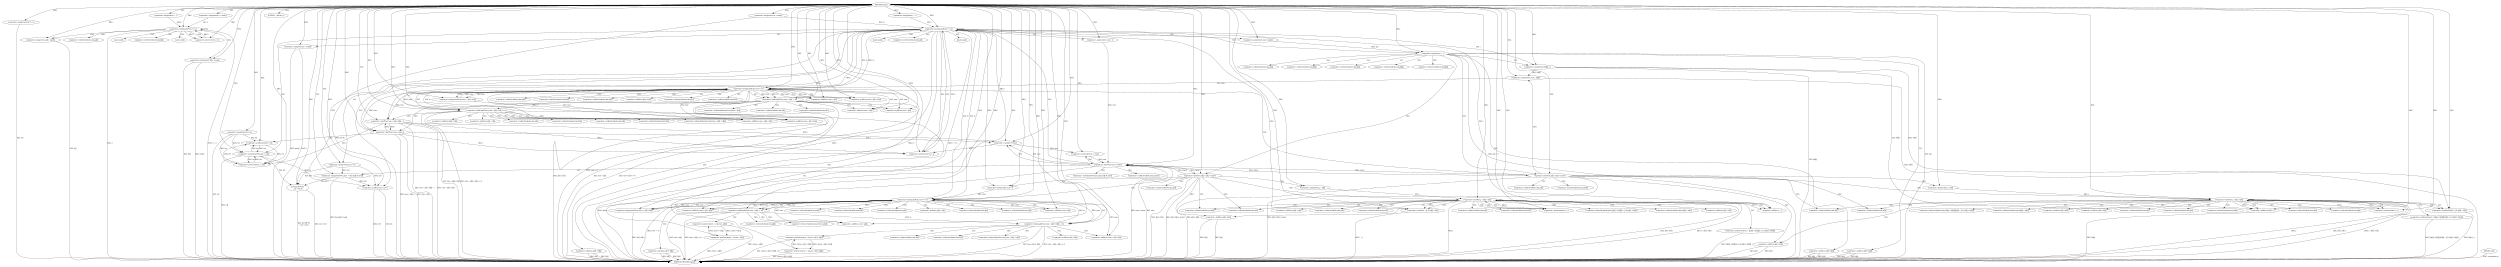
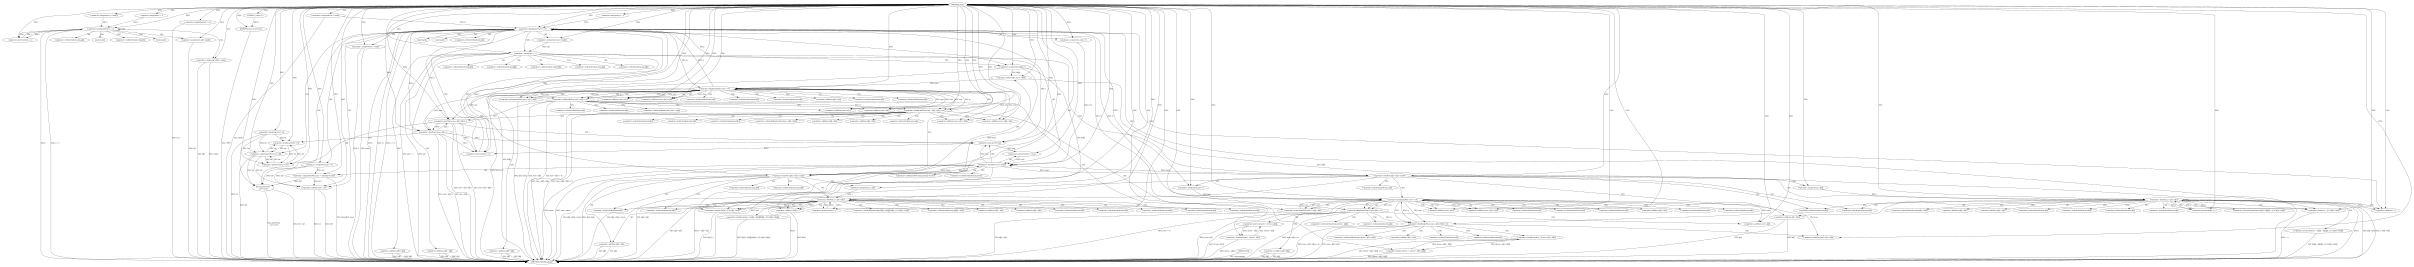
none -> (251, 29)
